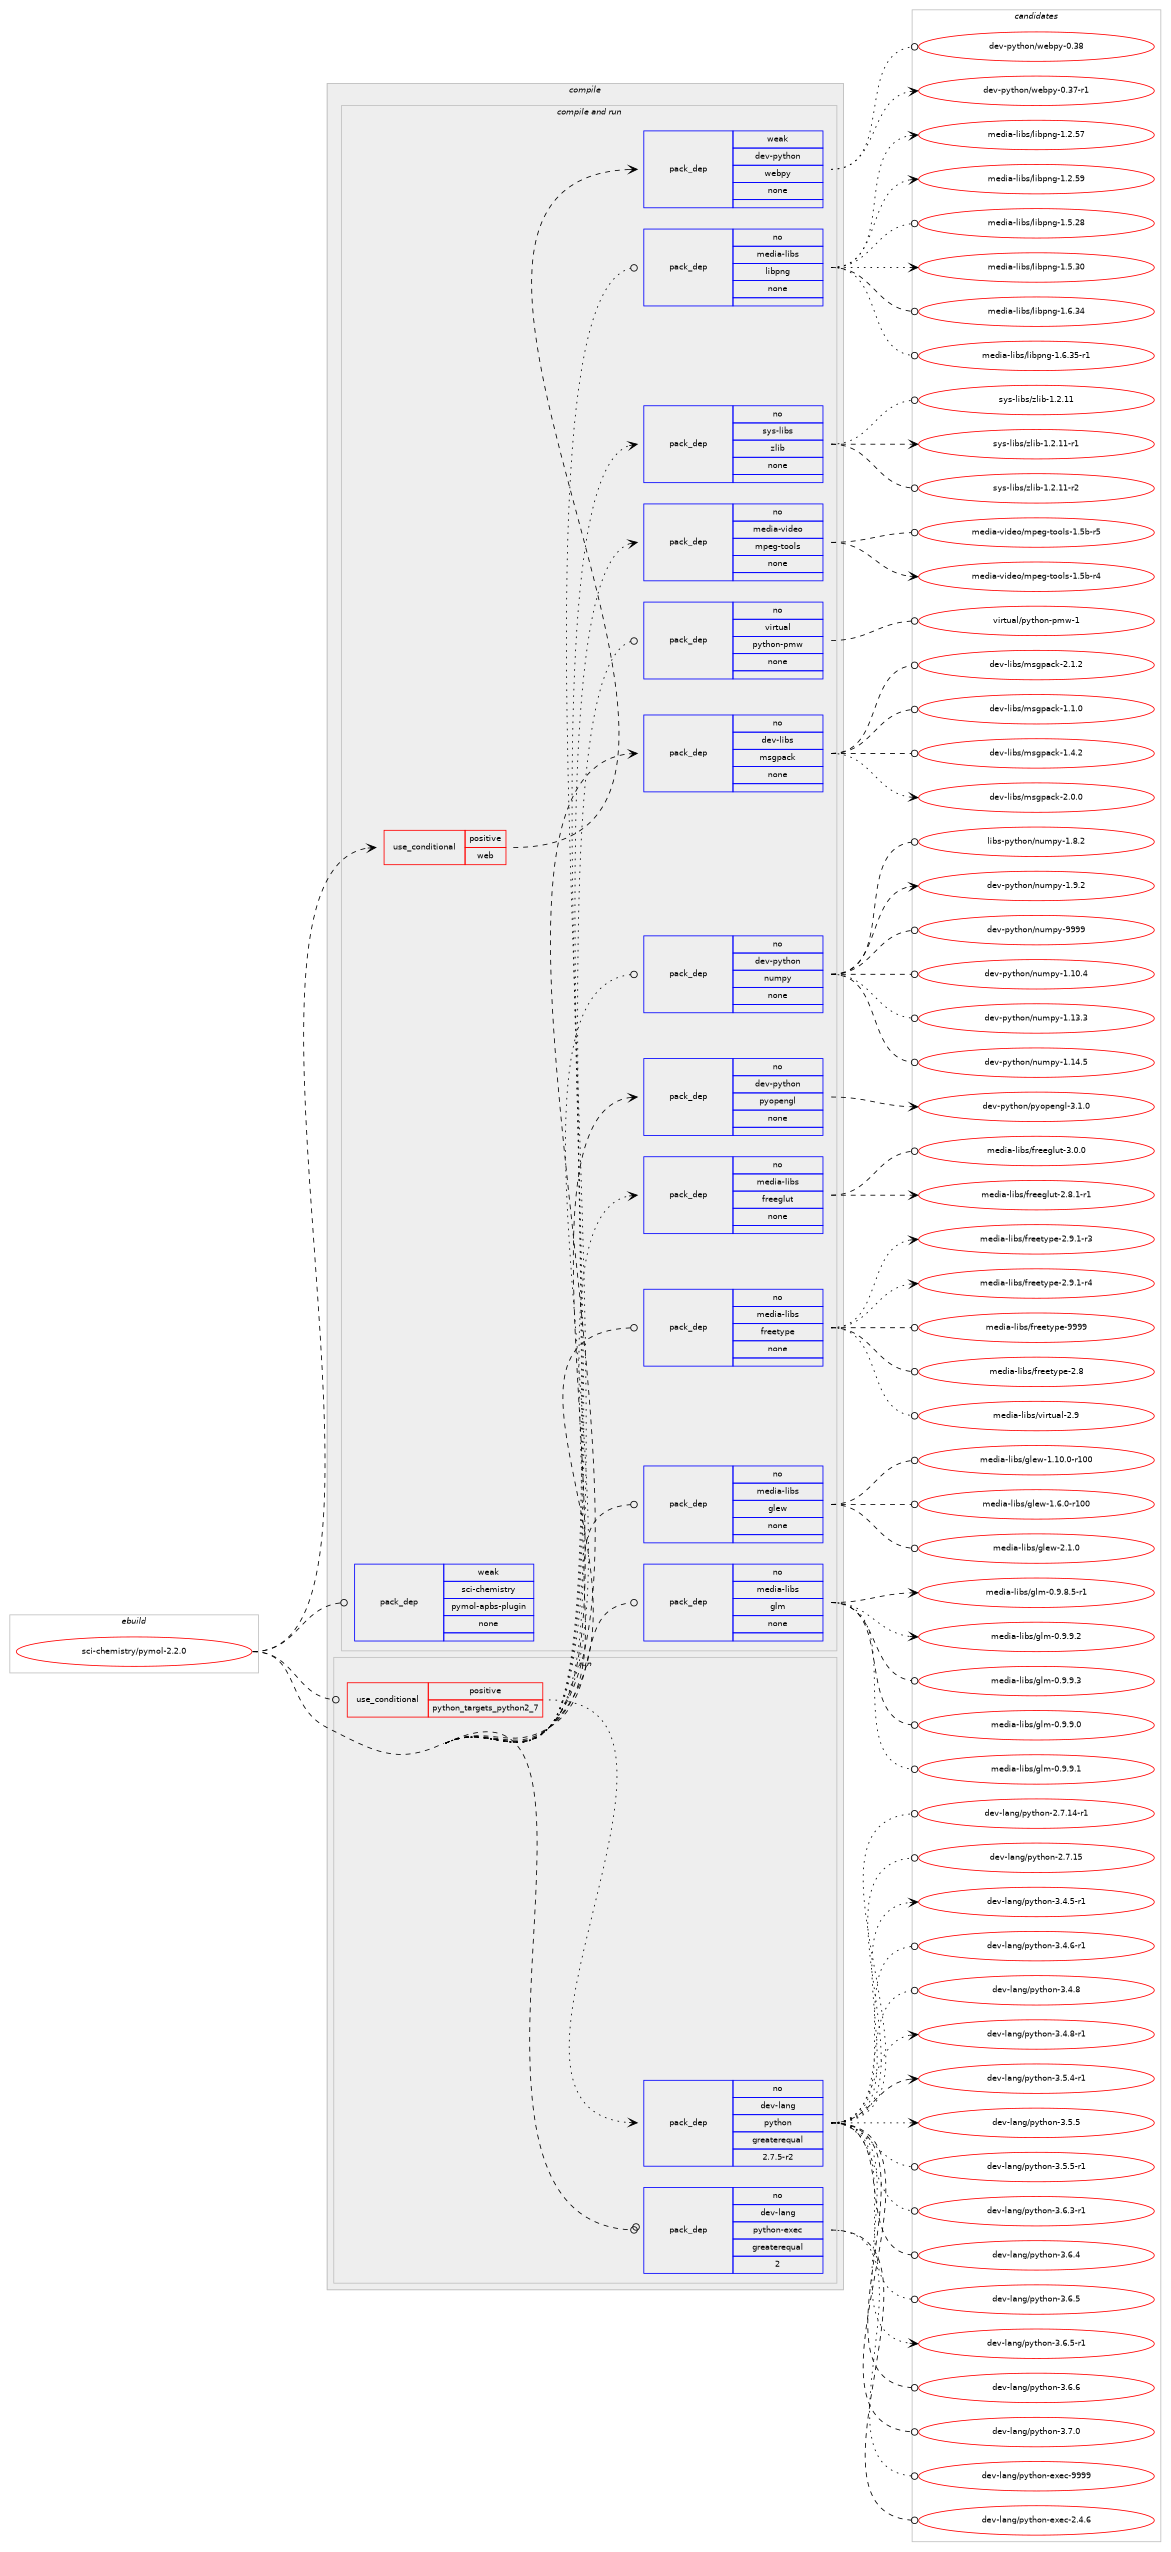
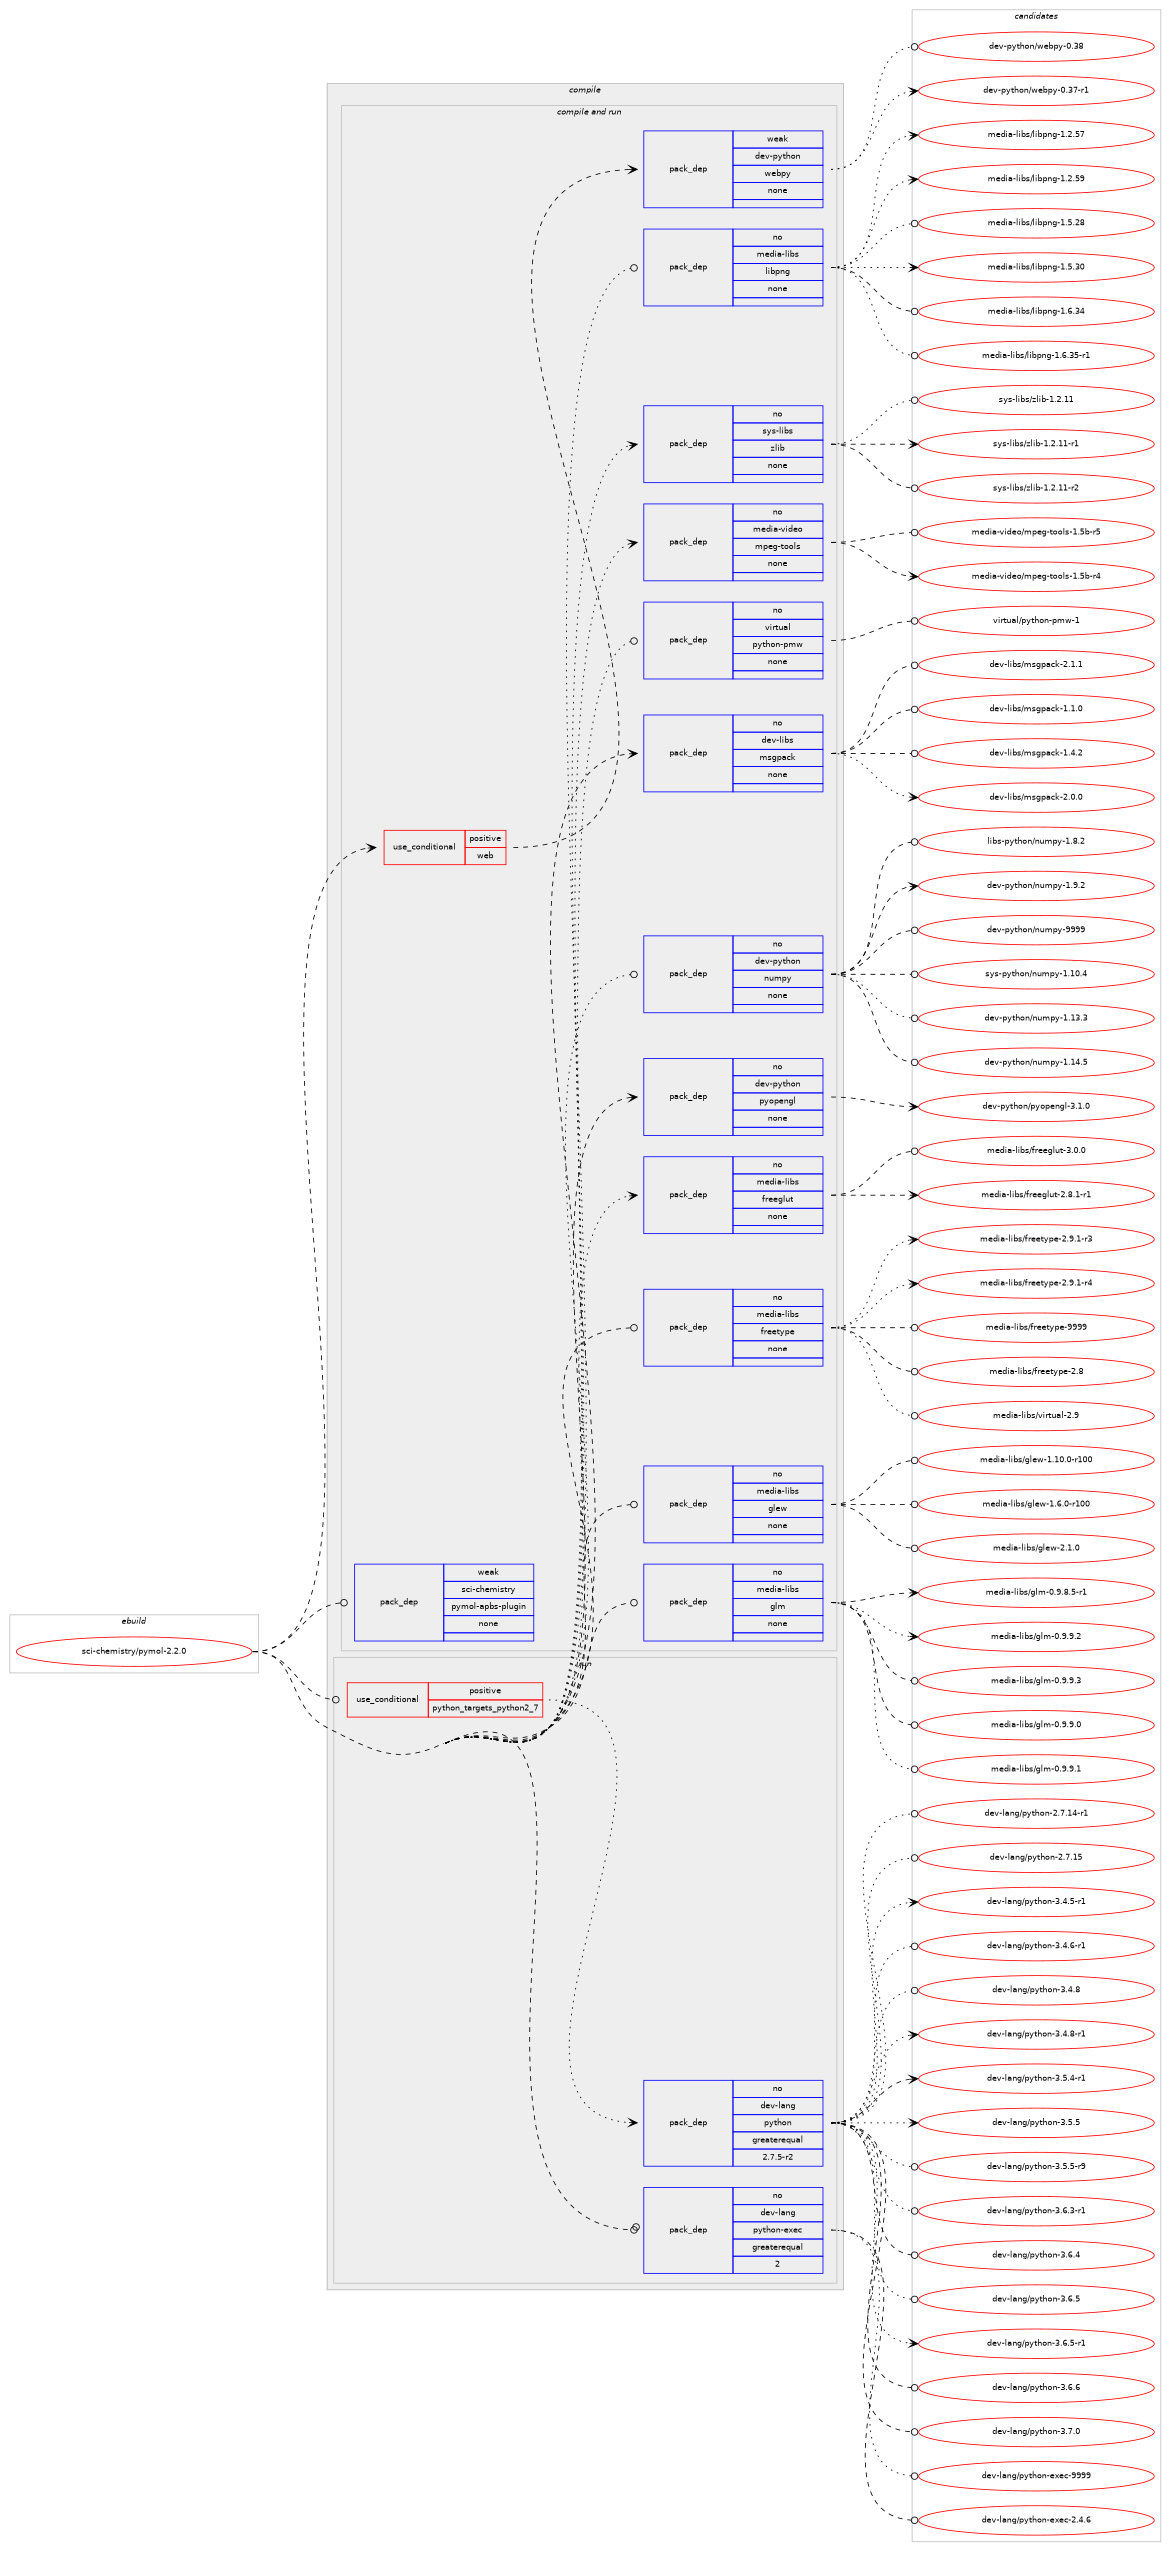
(1036, 665) -> (1036, 665)
(1036, 974) -> (1036, 974)
(1036, 2167) -> (1036, 2167)
